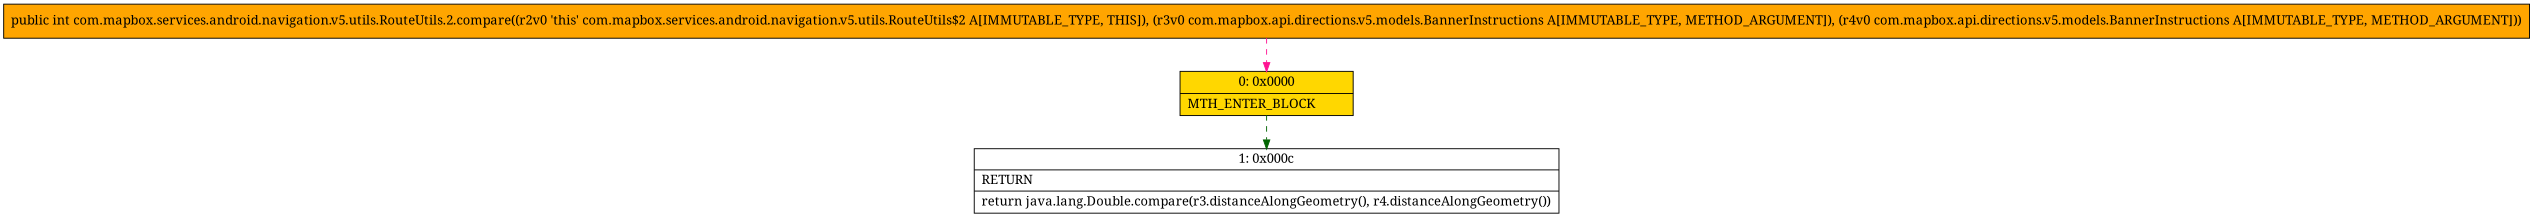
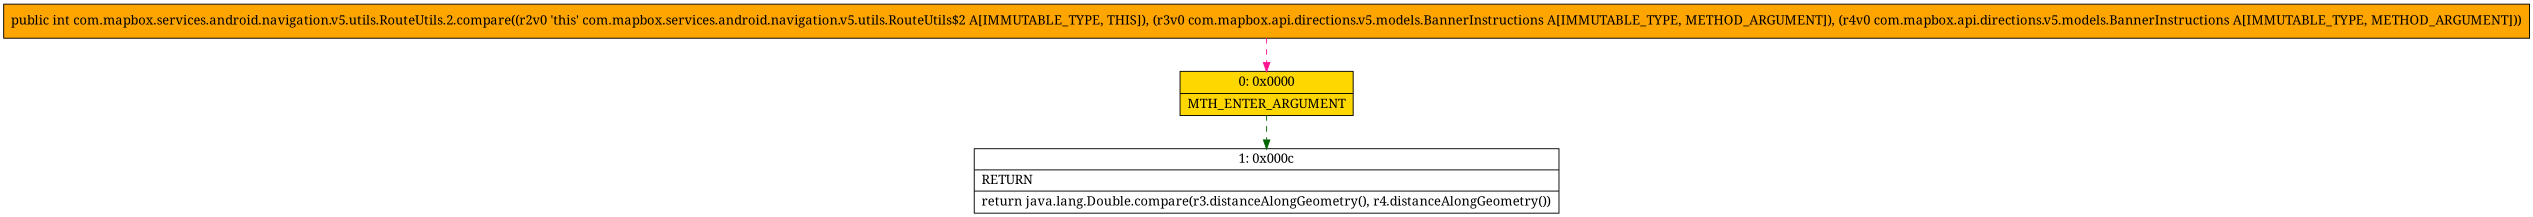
(1251, 104) -> (1267, 104)
